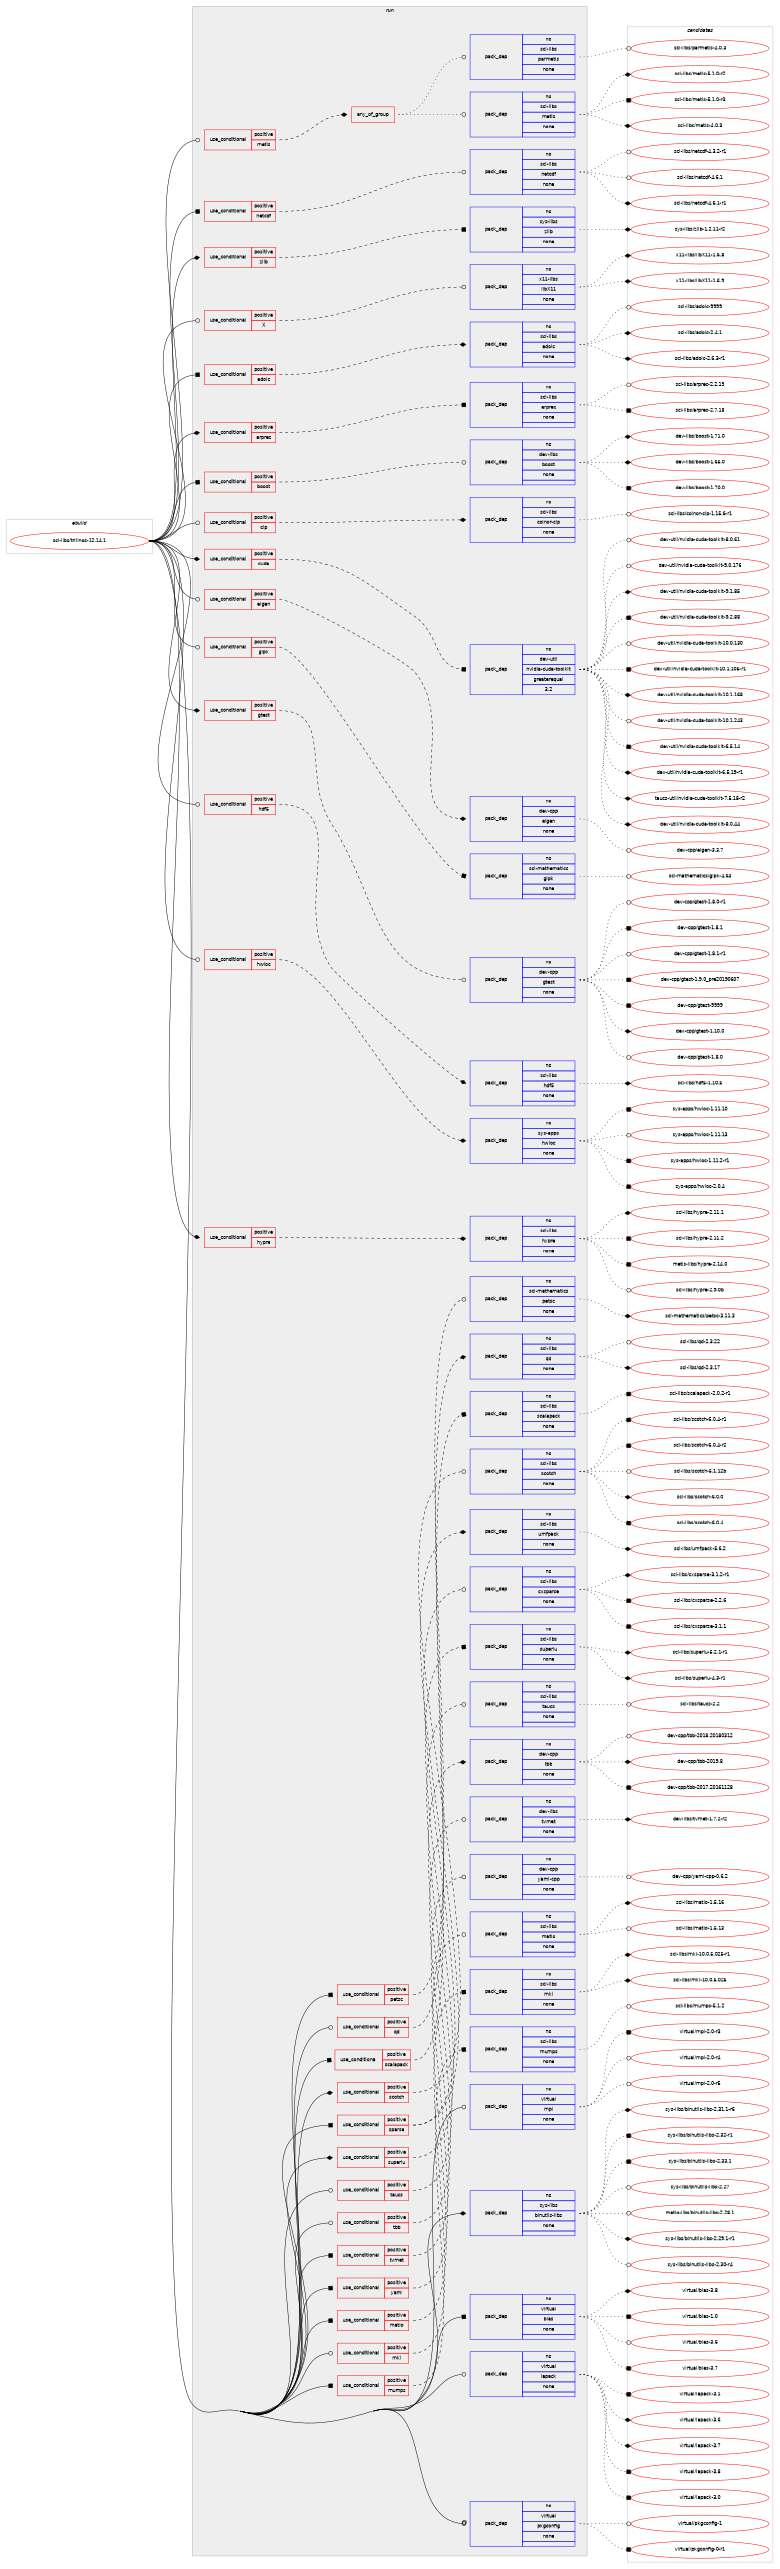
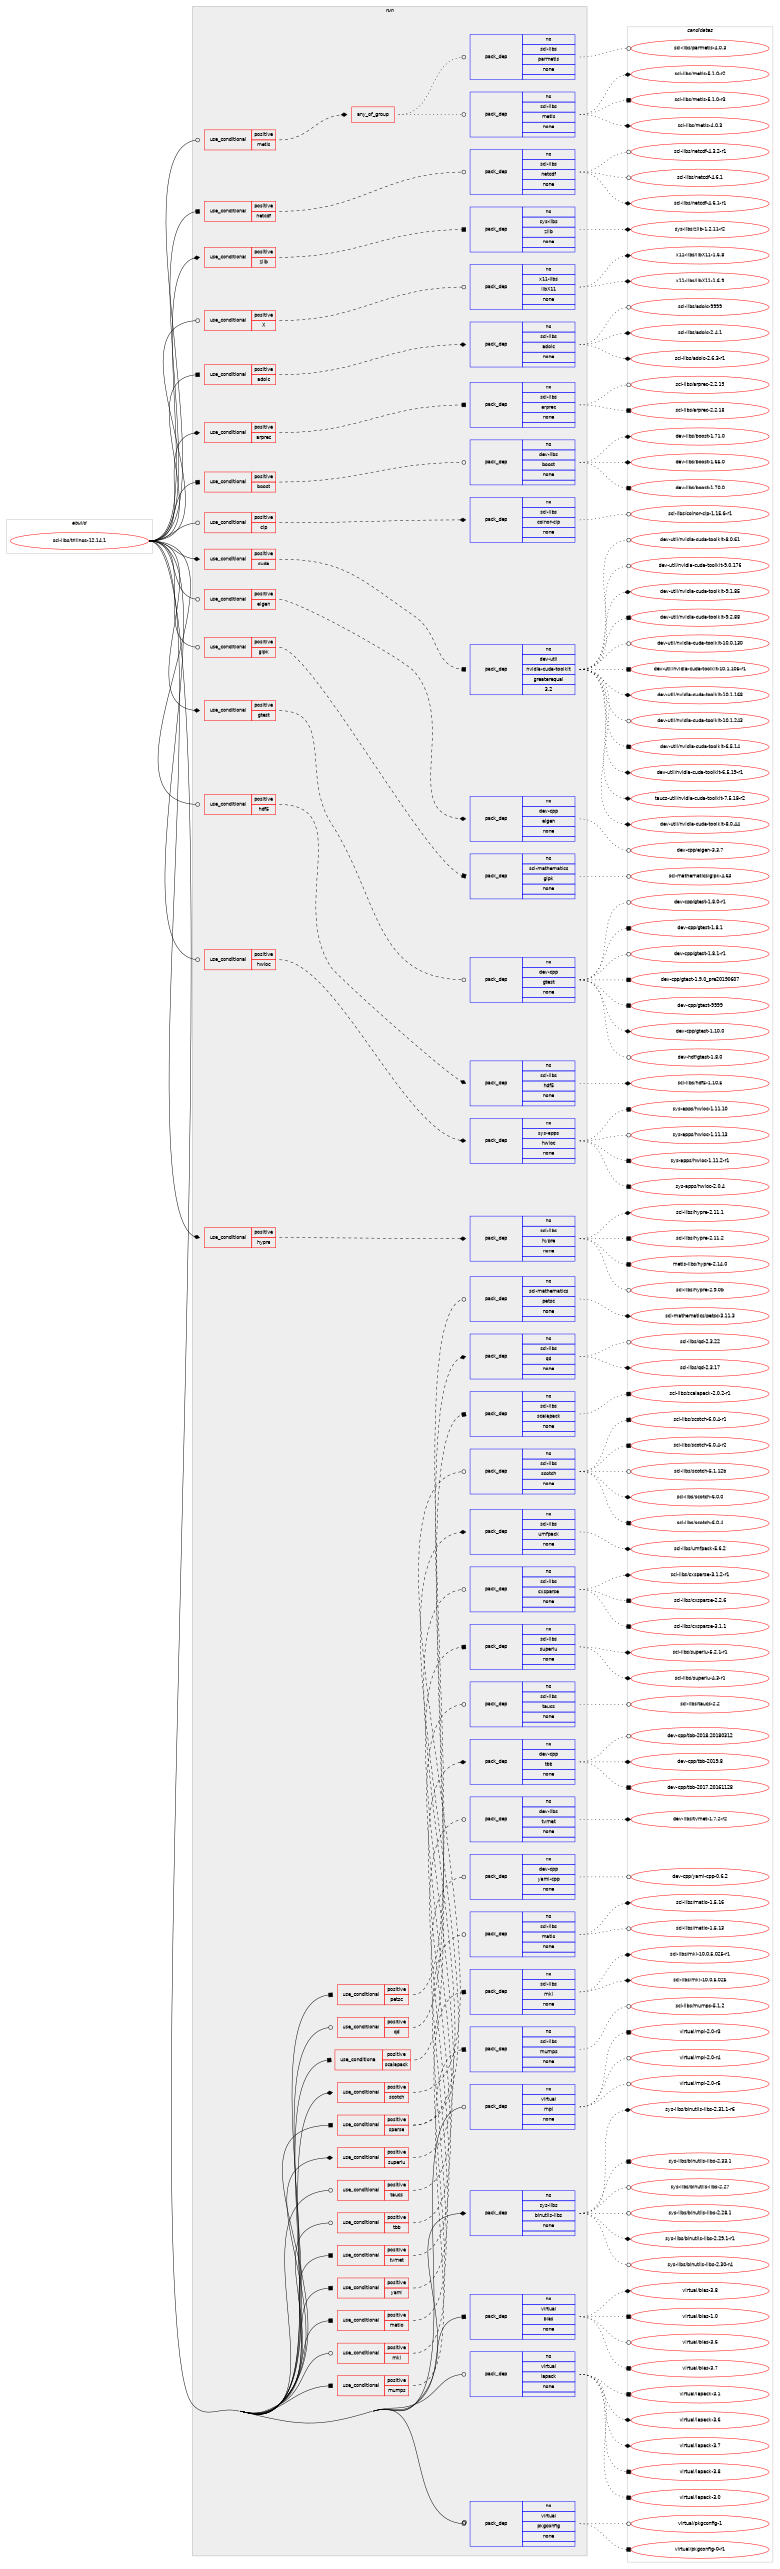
(700, 411) -> (700, 411)
(700, 1058) -> (700, 1058)
(700, 2136) -> none
(700, 2213) -> (700, 2213)
